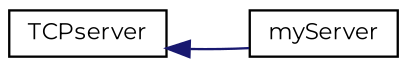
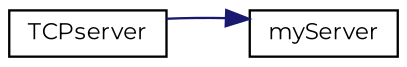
(220, 49) -> (196, 18)
